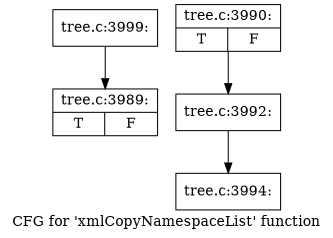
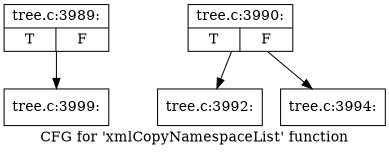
(105, 63) -> (56, 65)
(228, 147) -> (286, 67)
